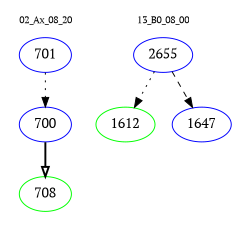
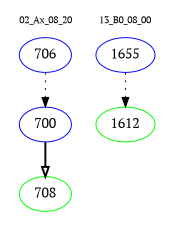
(45, 55) -> (45, 55)
(163, 55) -> (125, 55)
(202, 125) -> none
